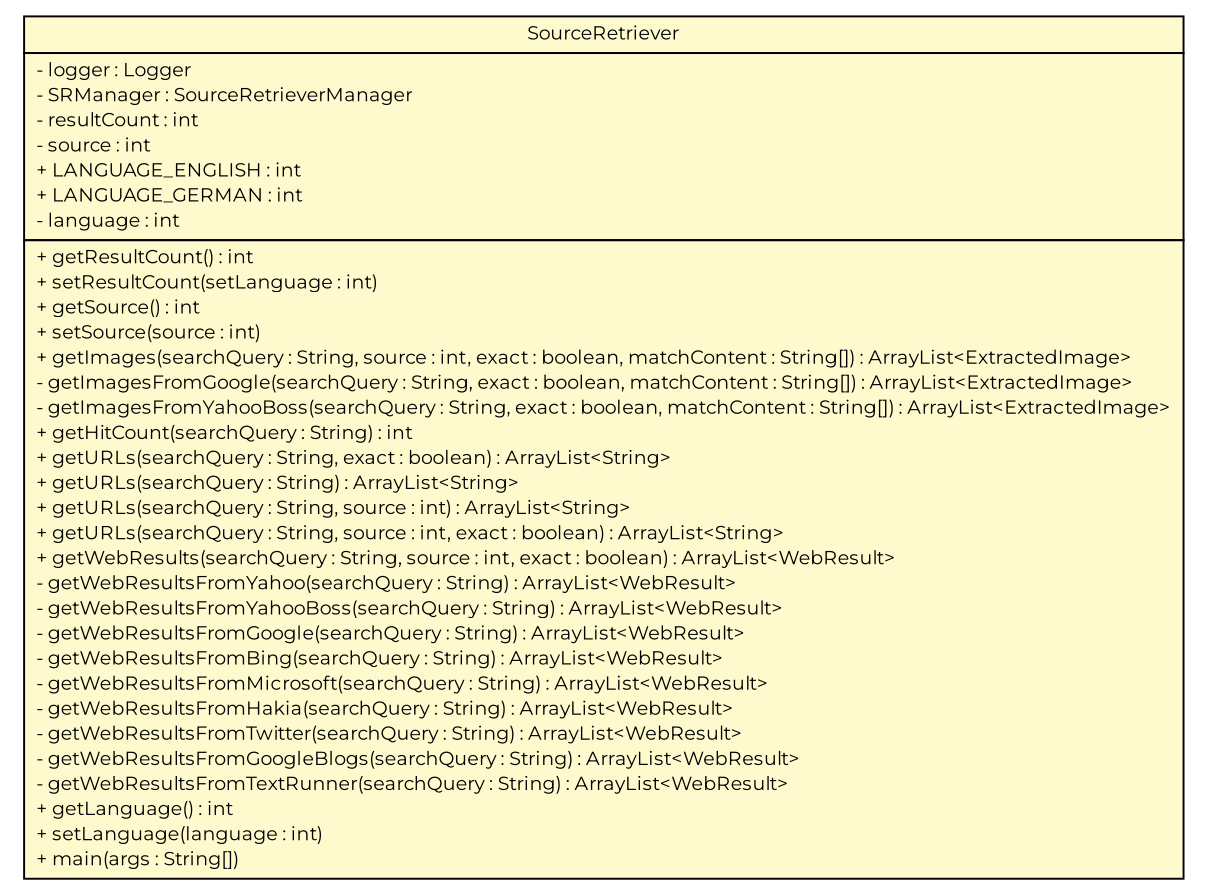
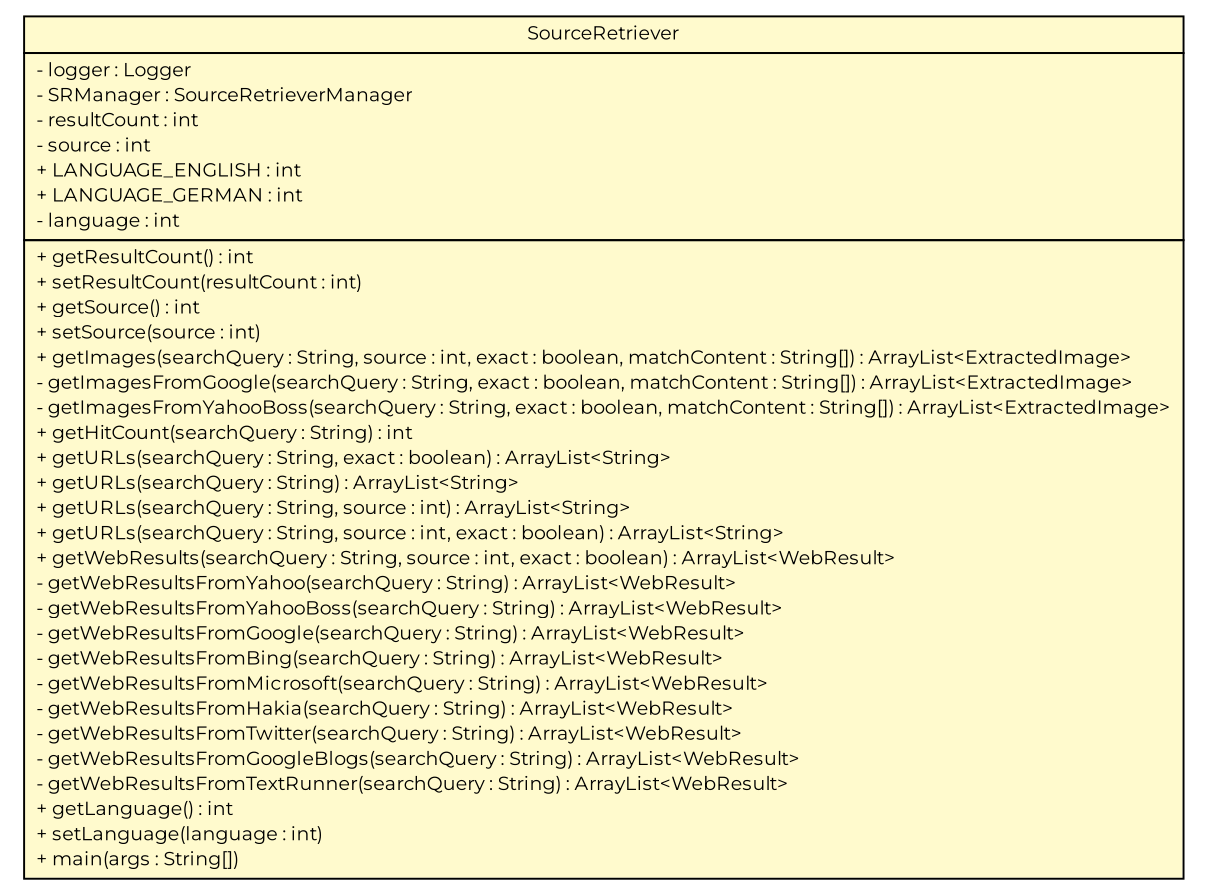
(207, 283) -> (200, 283)
